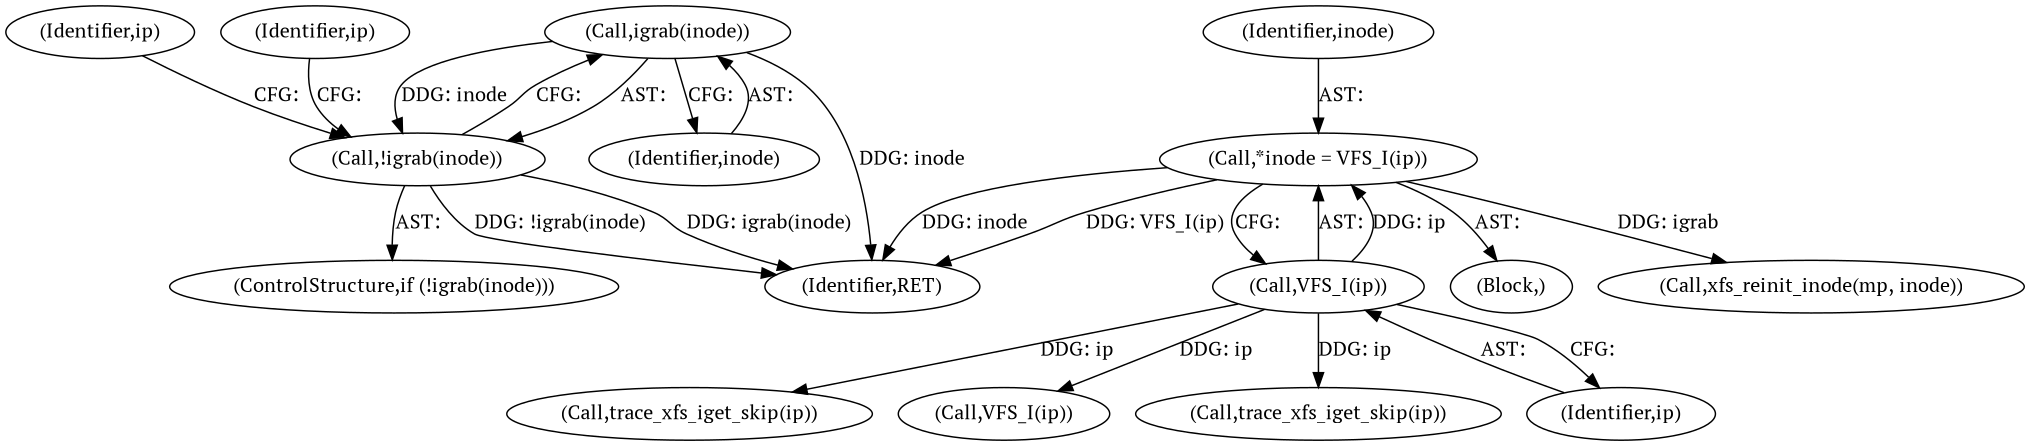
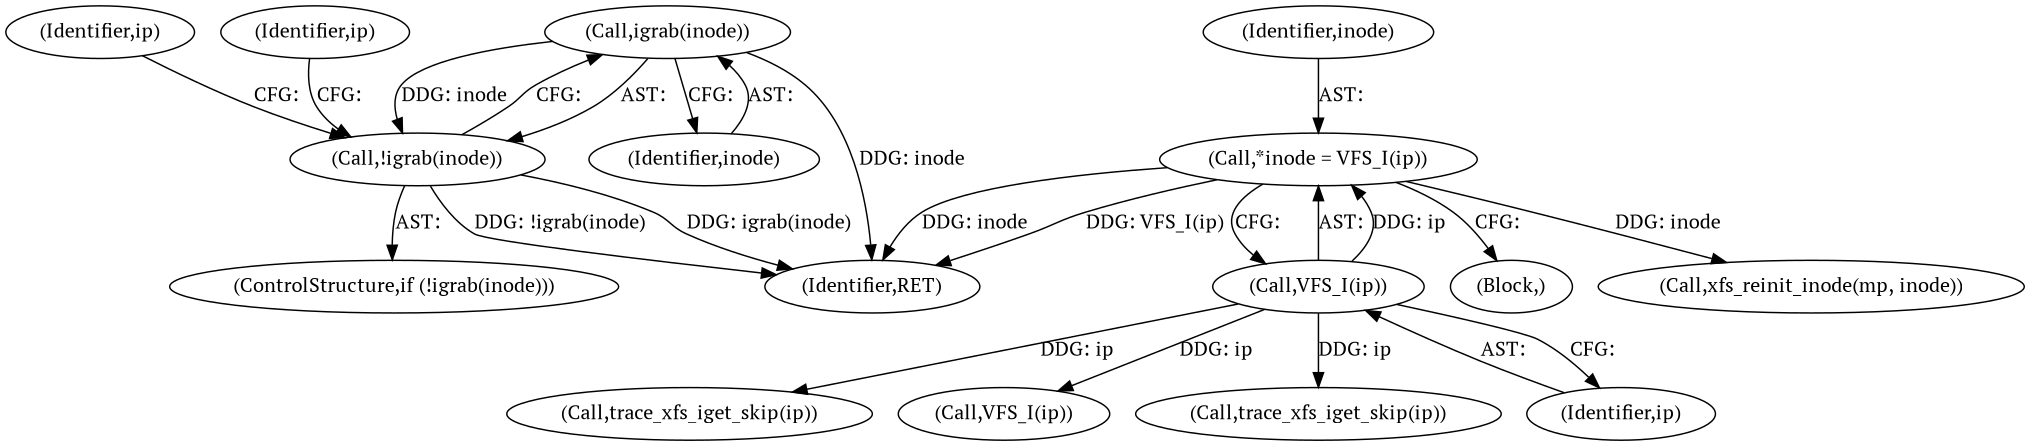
(1501, 223) -> (1501, 223)
(1669, 223) -> (1669, 223)
